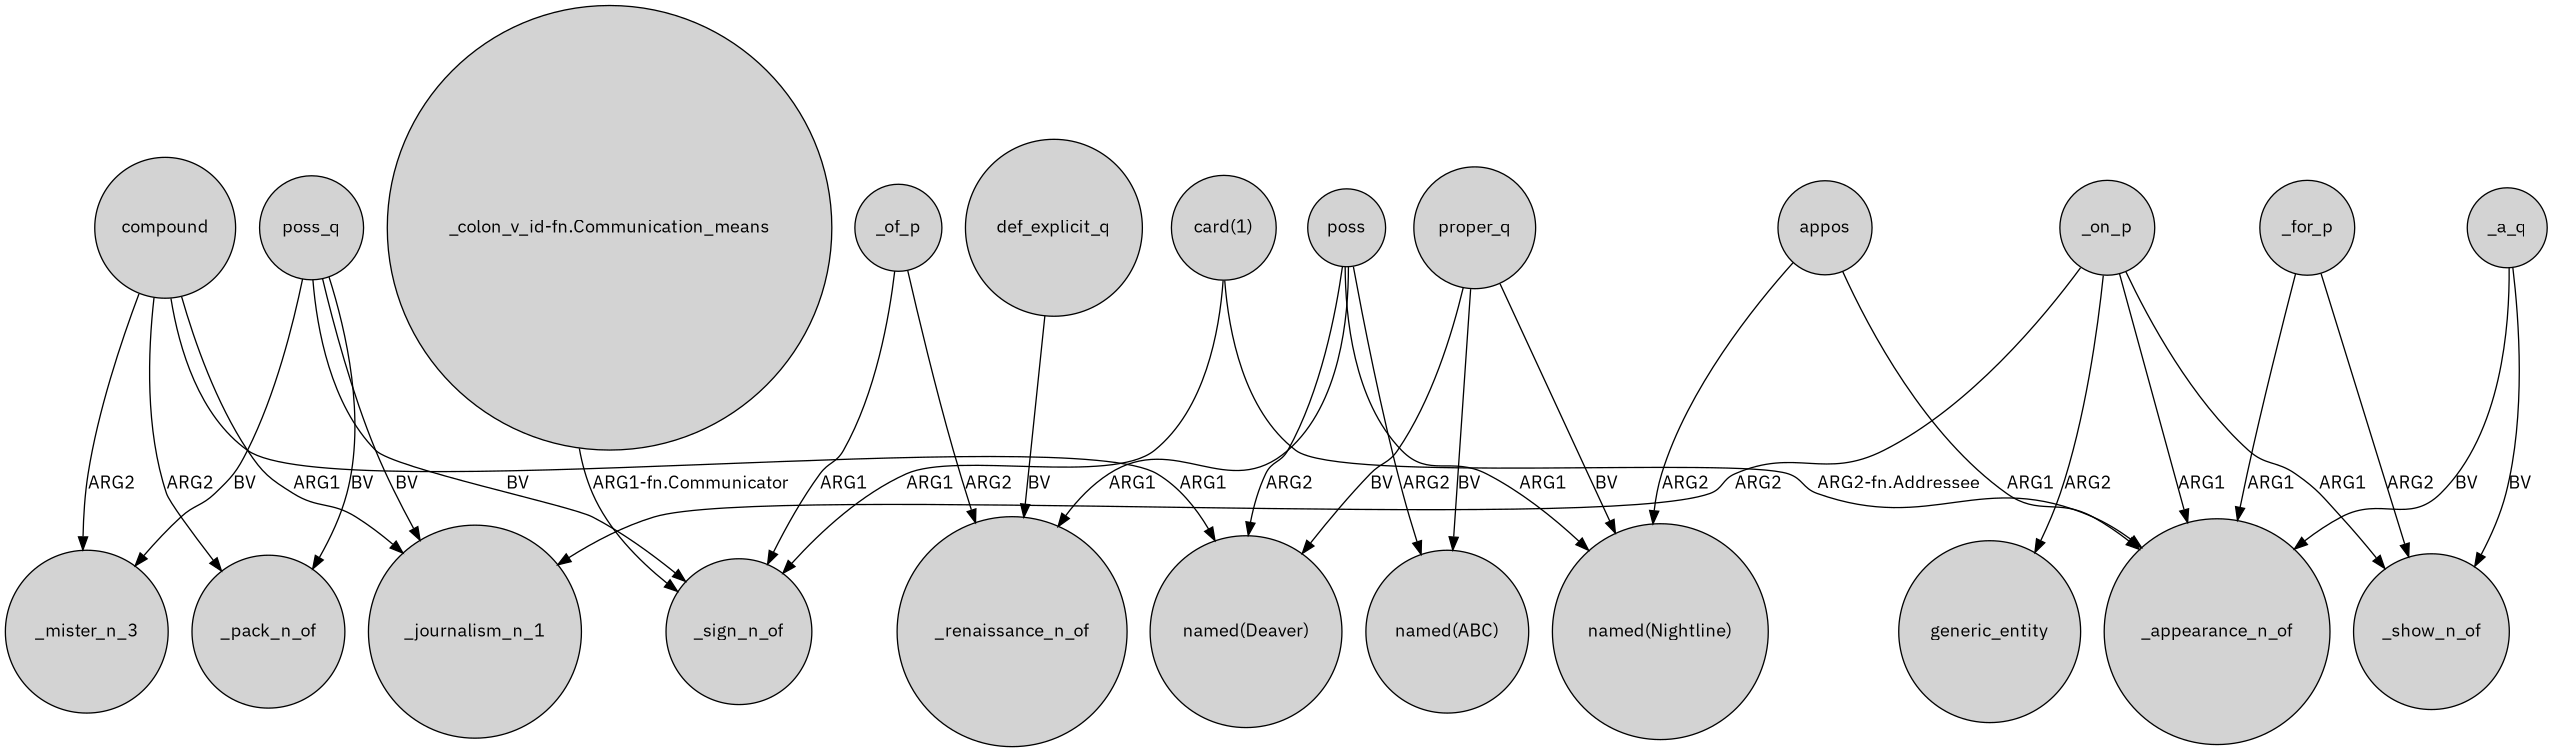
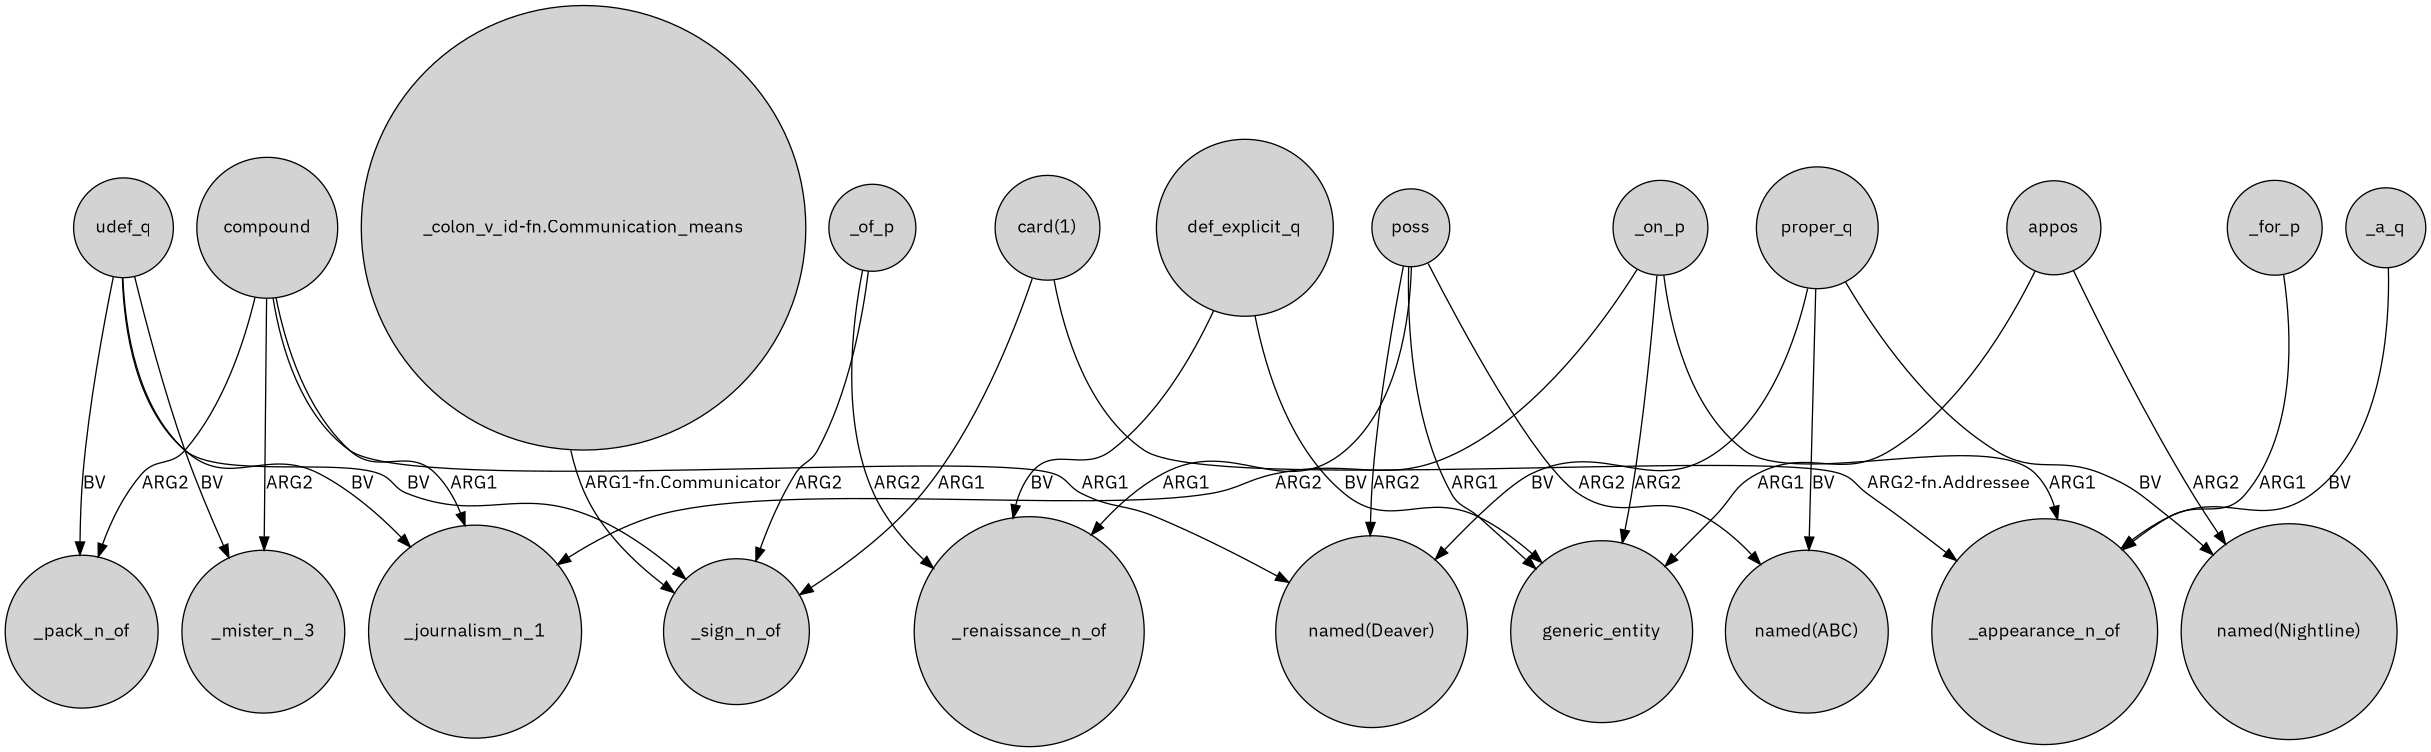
(312, 228) -> (123, 228)
(1371, 404) -> (1427, 432)
(1953, 445) -> (1891, 450)
(844, 484) -> (819, 484)
none -> (1345, 494)
(2431, 632) -> none
